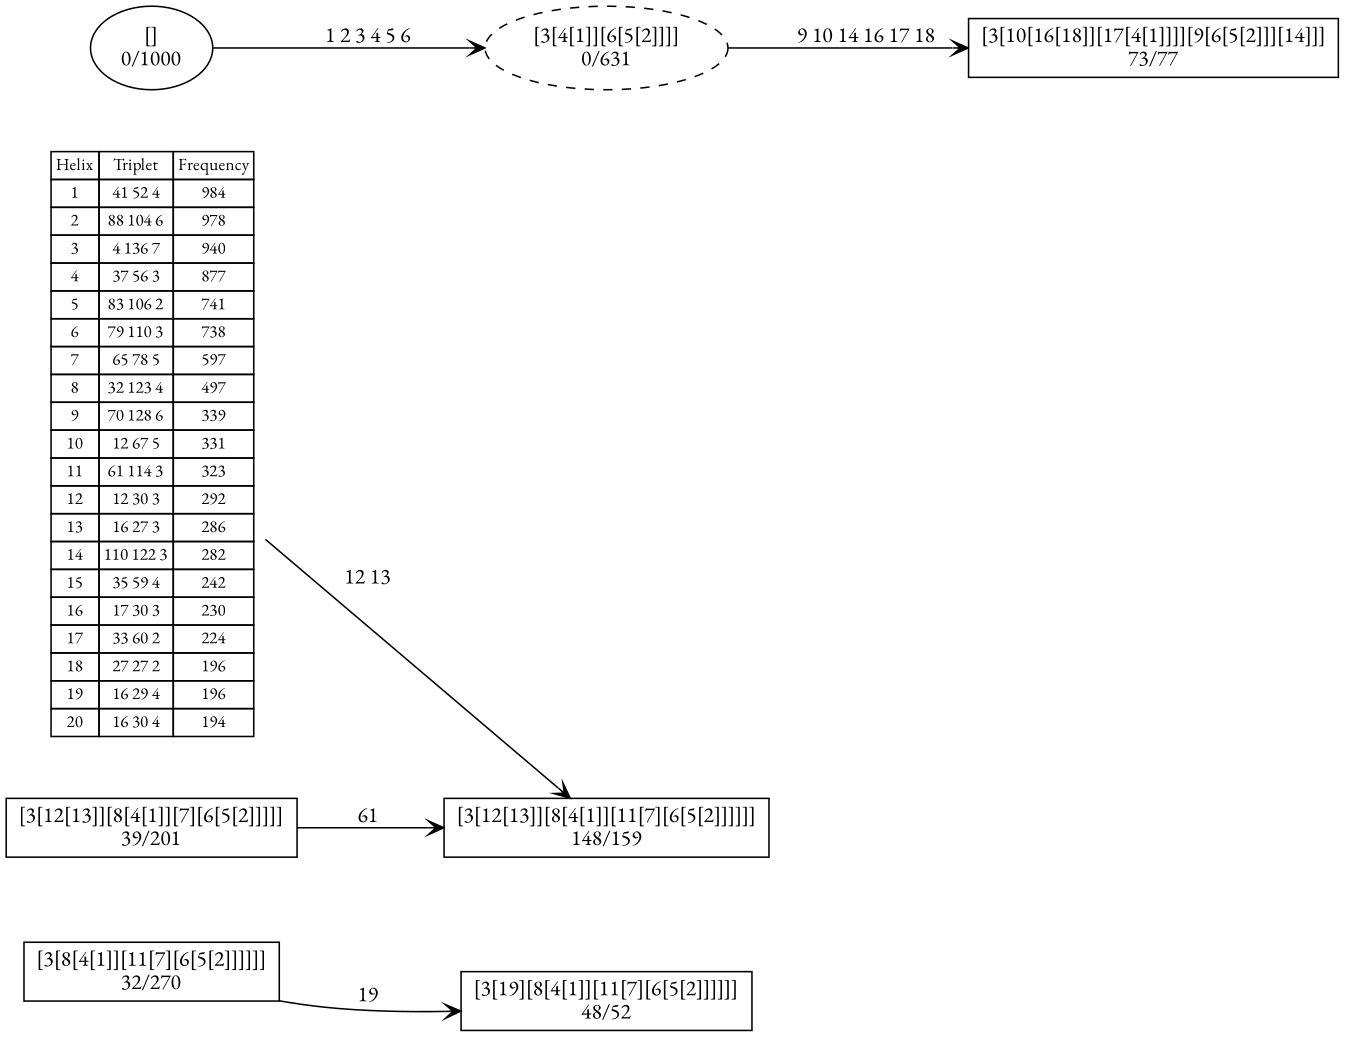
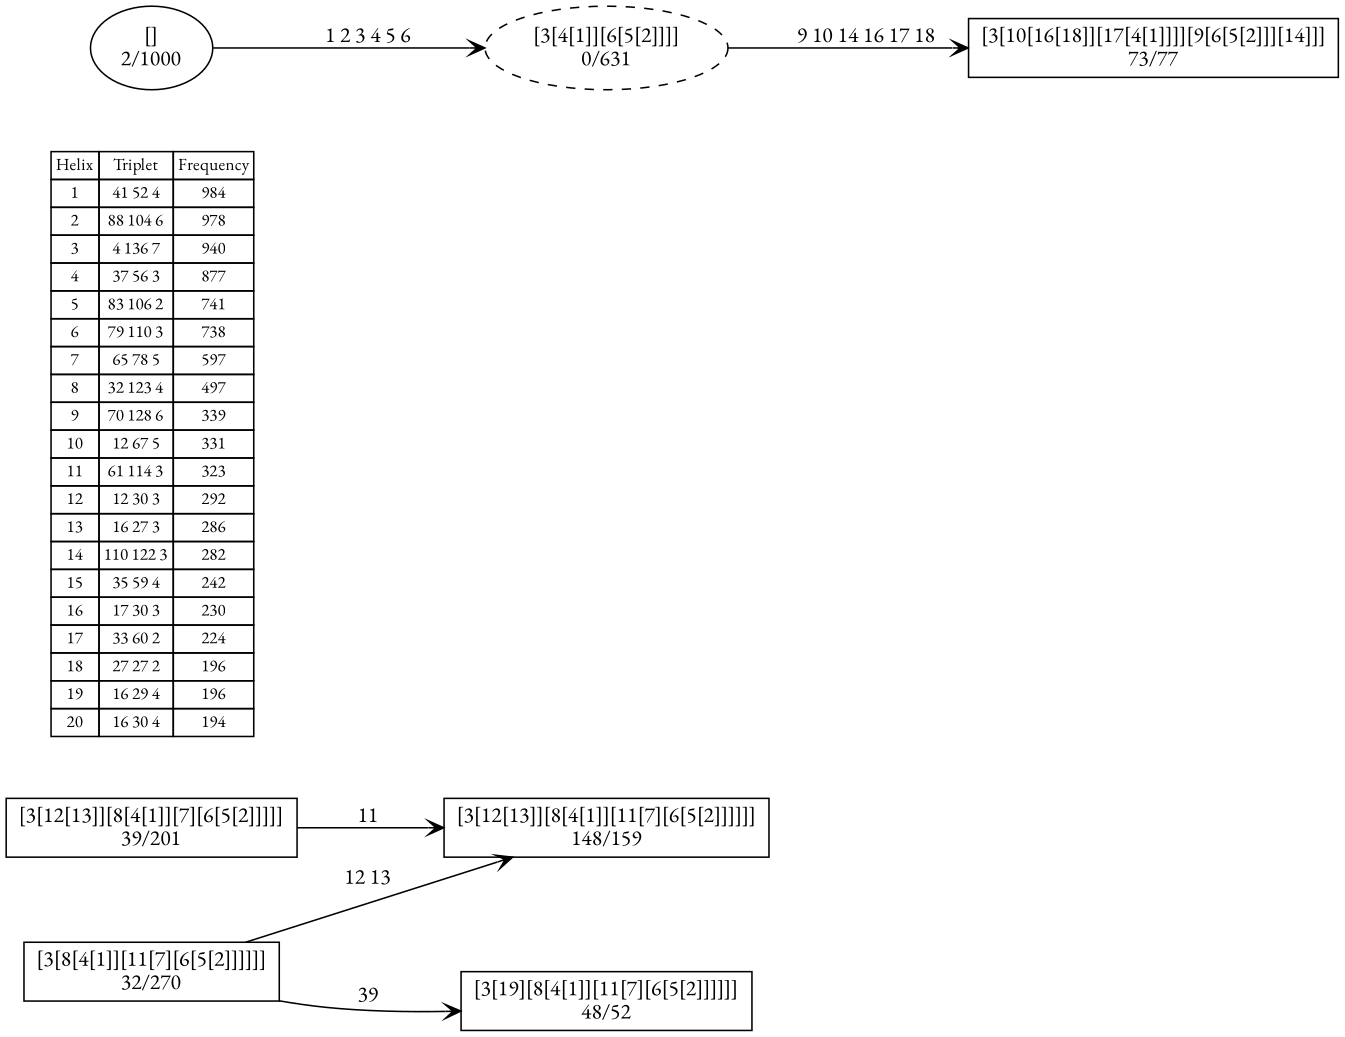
(152, 48) -> (152, 48)
(412, 664) -> (372, 902)
(371, 816) -> (371, 816)
(371, 996) -> (371, 996)
